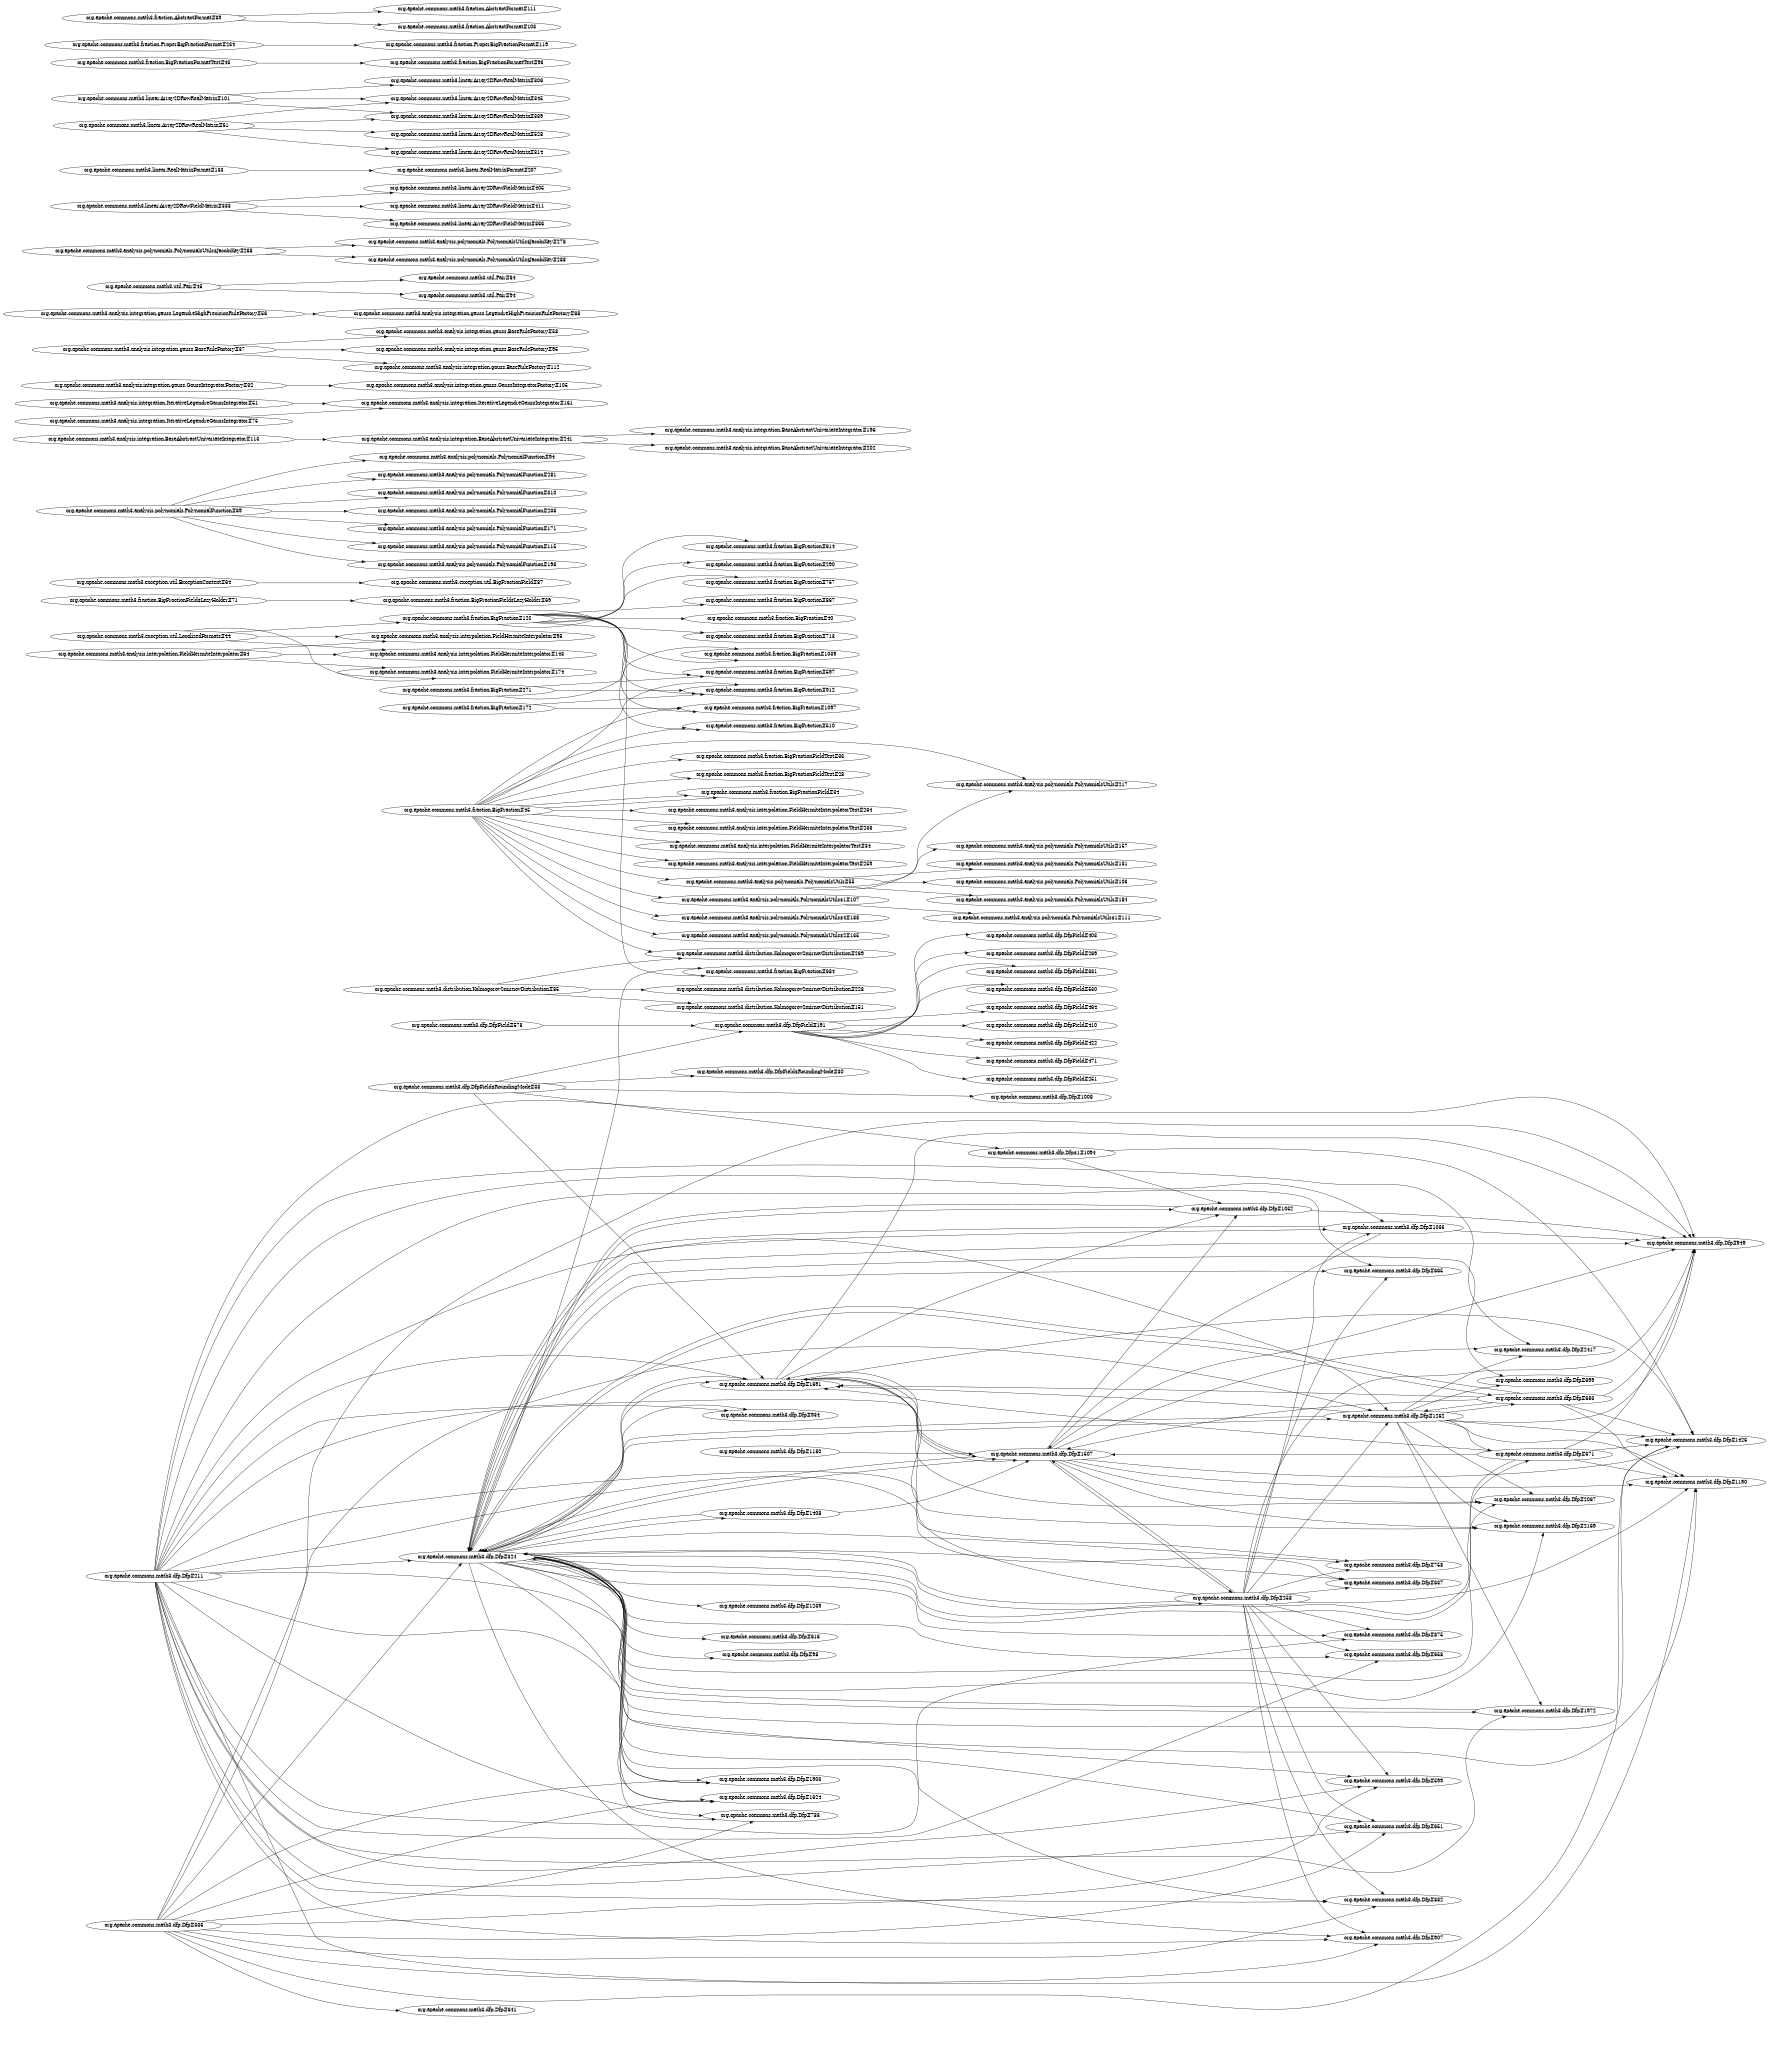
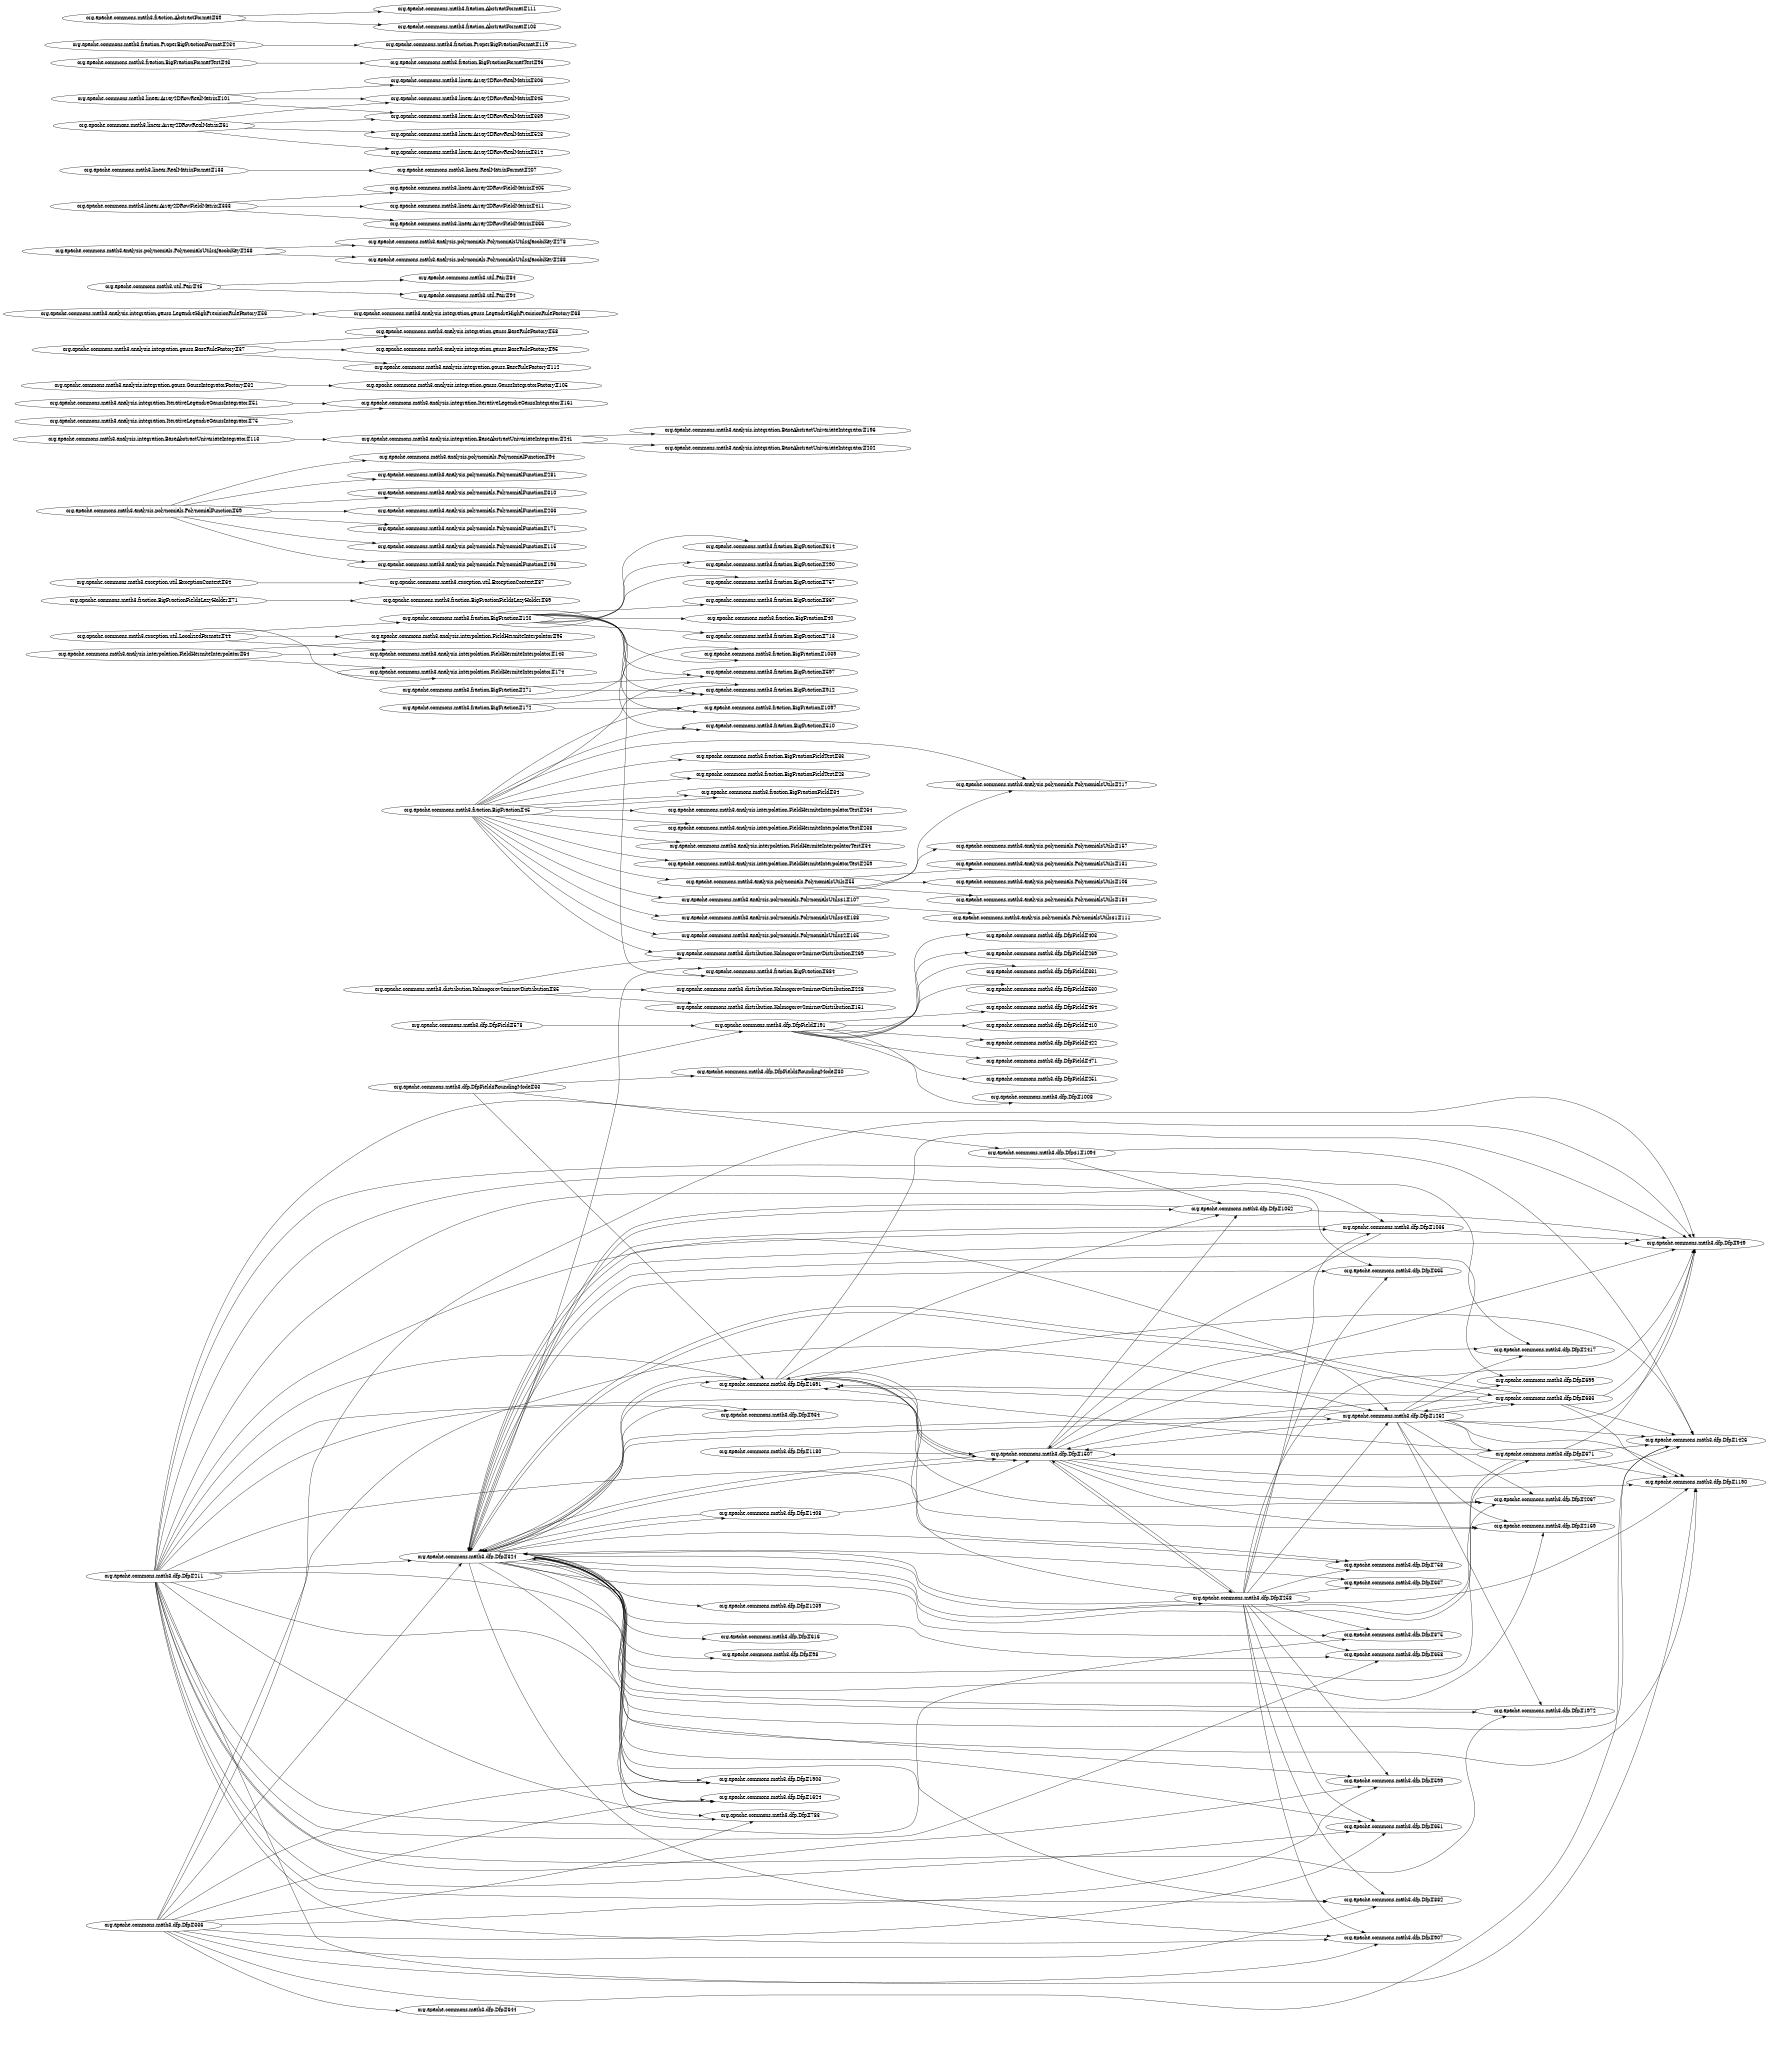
(467, 583) -> (467, 583)
(766, 1093) -> (916, 1075)
none -> (1219, 1435)
(745, 1478) -> none
(467, 2010) -> (467, 2010)
